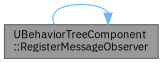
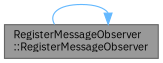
(81, 42) -> (81, 42)
